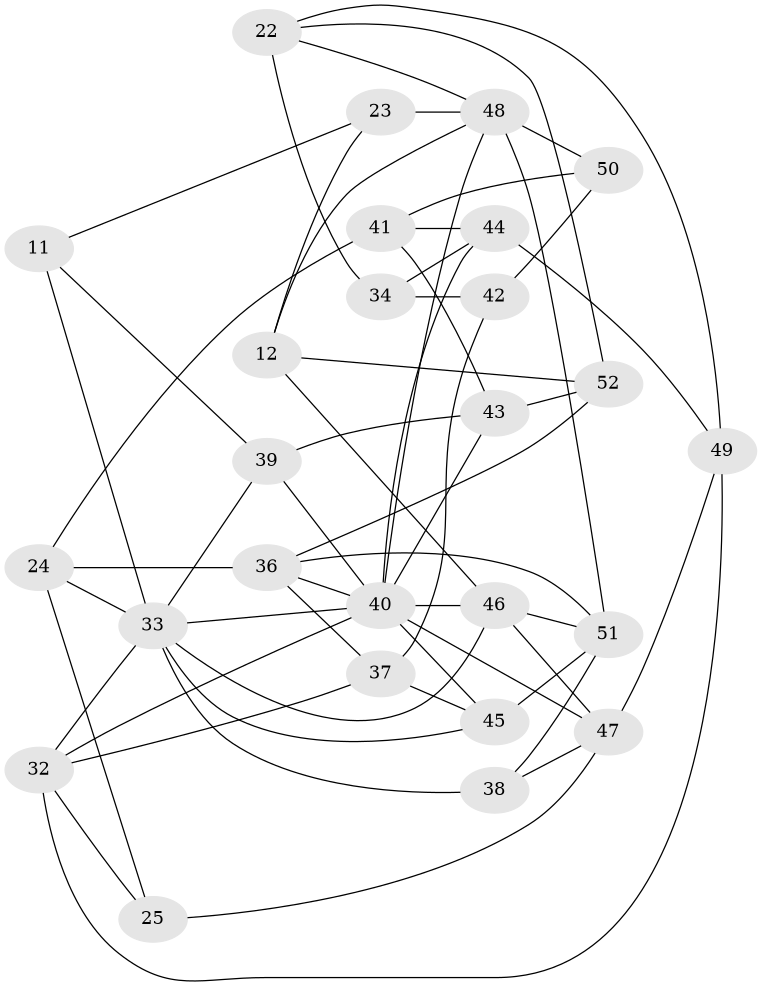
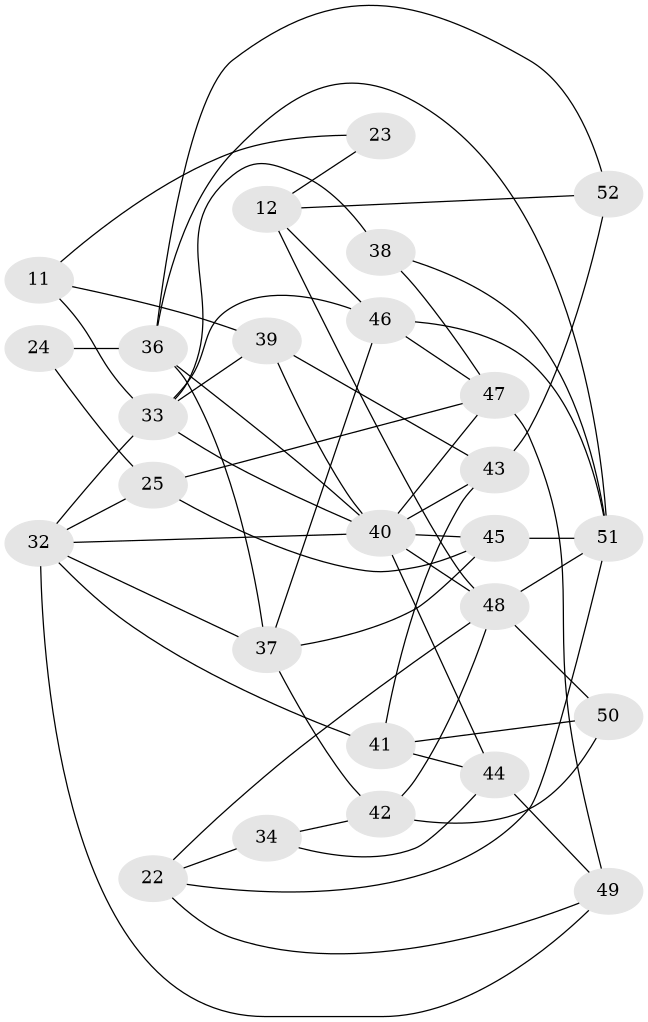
(540, 102) -> (489, 843)
(438, 112) -> (451, 716)
(189, 365) -> (195, 665)
(96, 597) -> none
(439, 606) -> (321, 492)
(298, 737) -> (318, 560)
